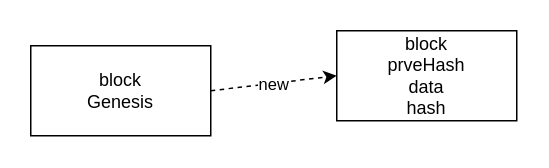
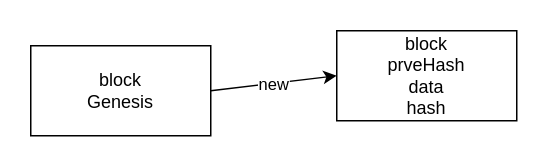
(234, 88) -> (234, 88)
